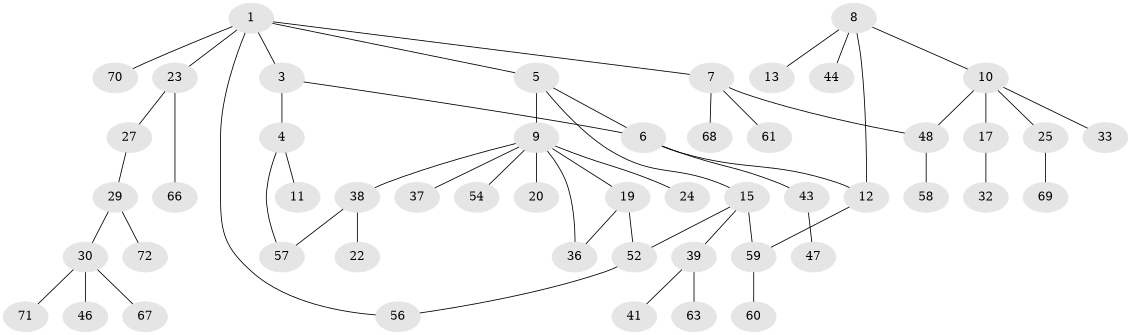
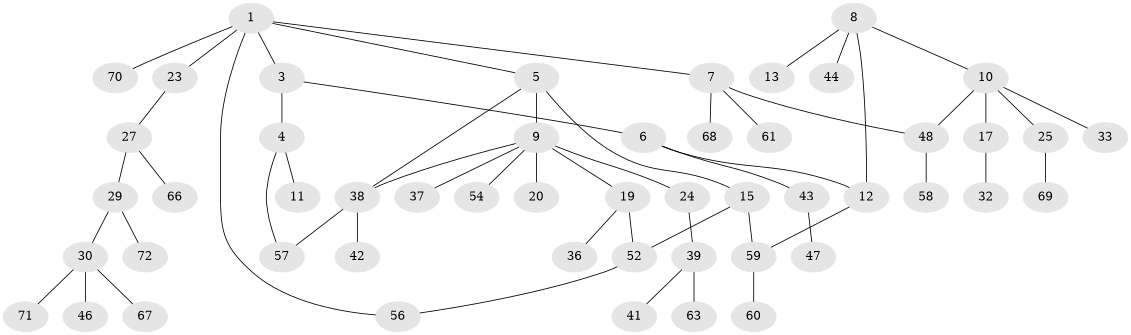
(590, 108) -> (447, 138)
(175, 138) -> (152, 168)
(570, 194) -> none
(721, 227) -> (690, 221)
(357, 257) -> (357, 257)
